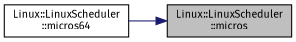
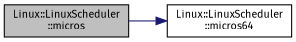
(142, 21) -> (142, 21)
